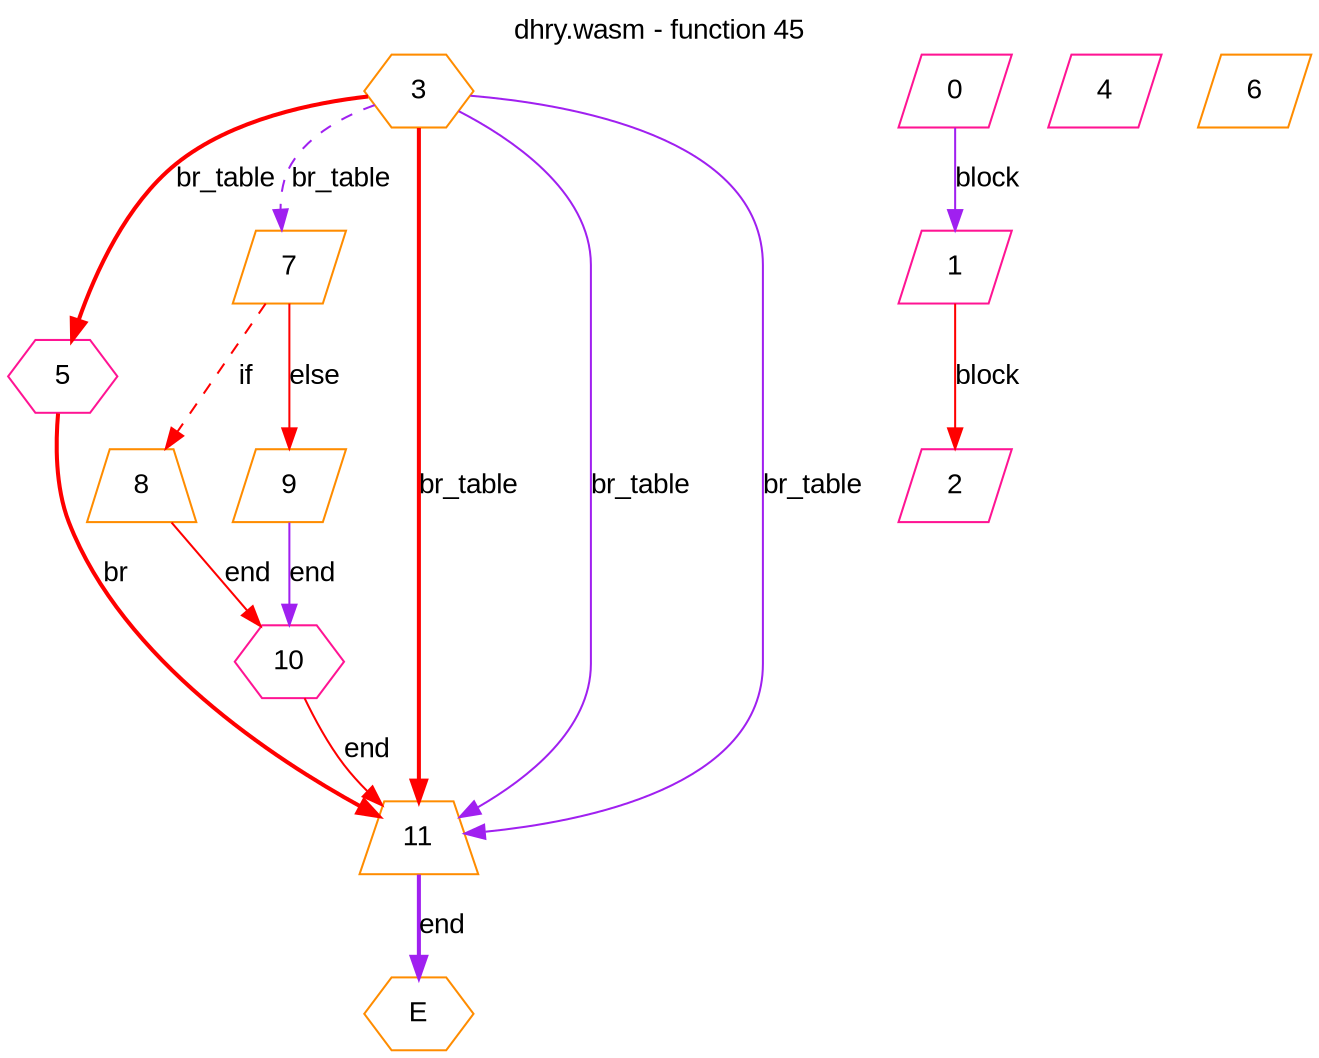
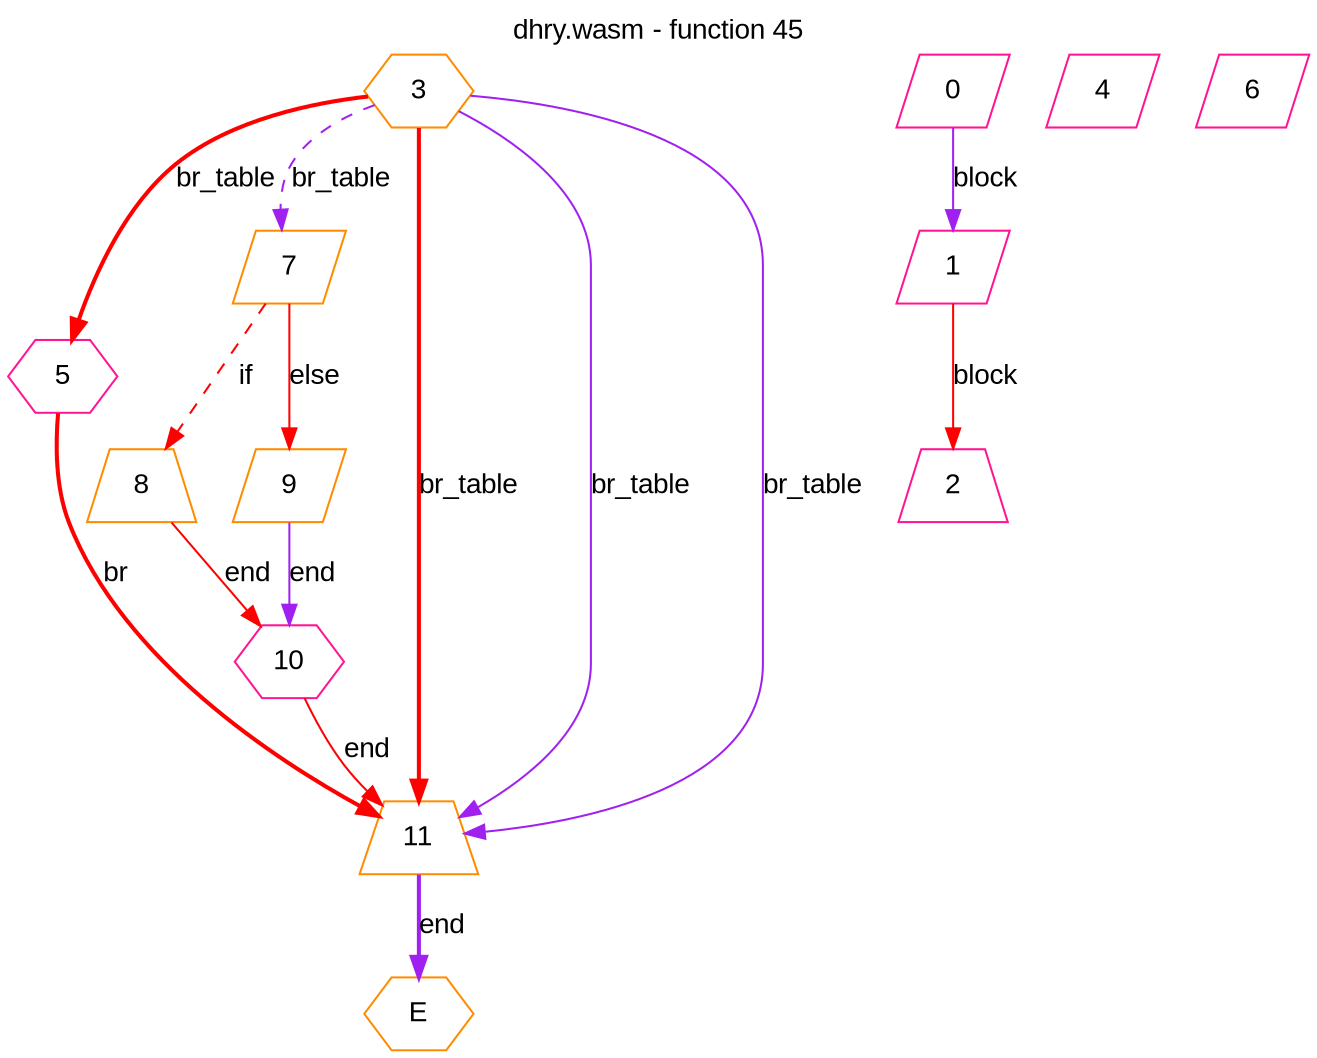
(1255, 91) -> (1253, 91)
(955, 486) -> (953, 486)
